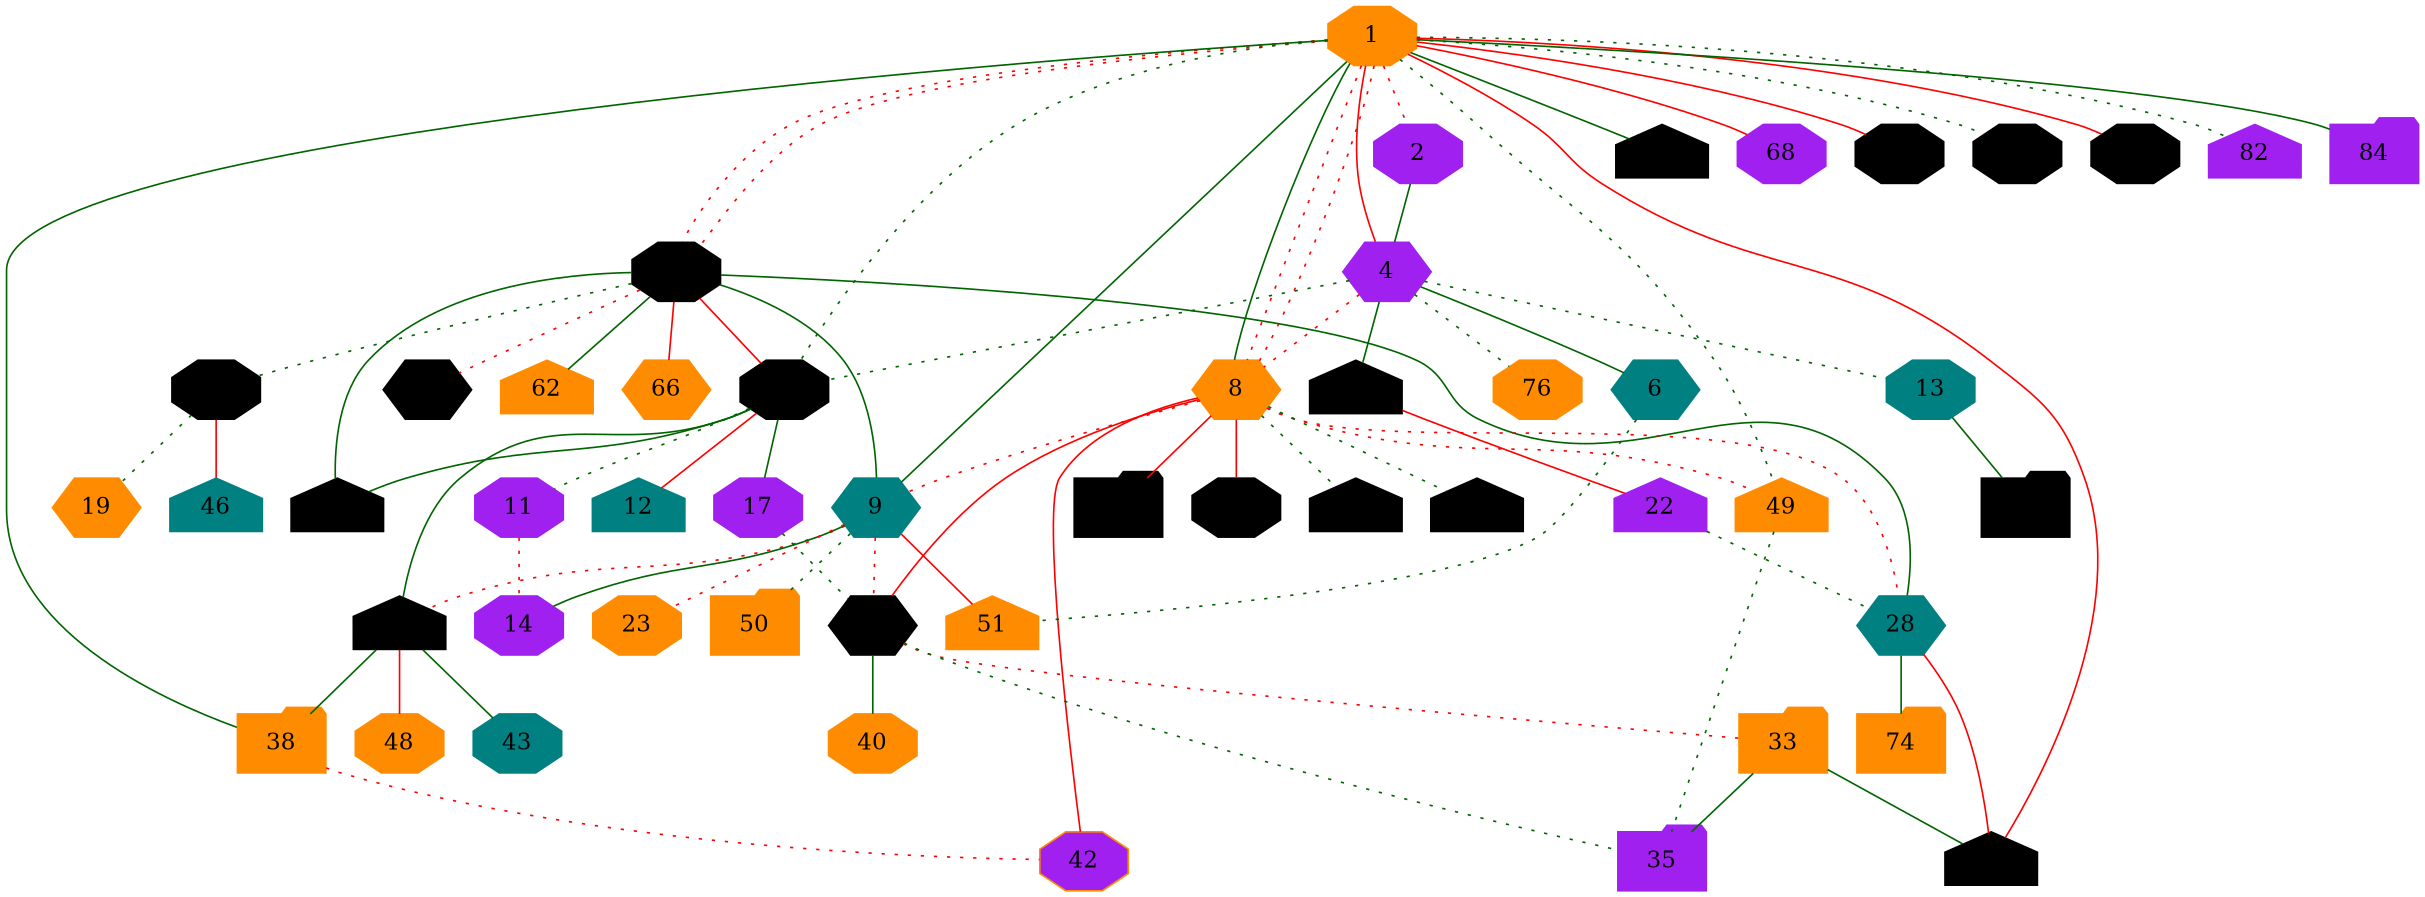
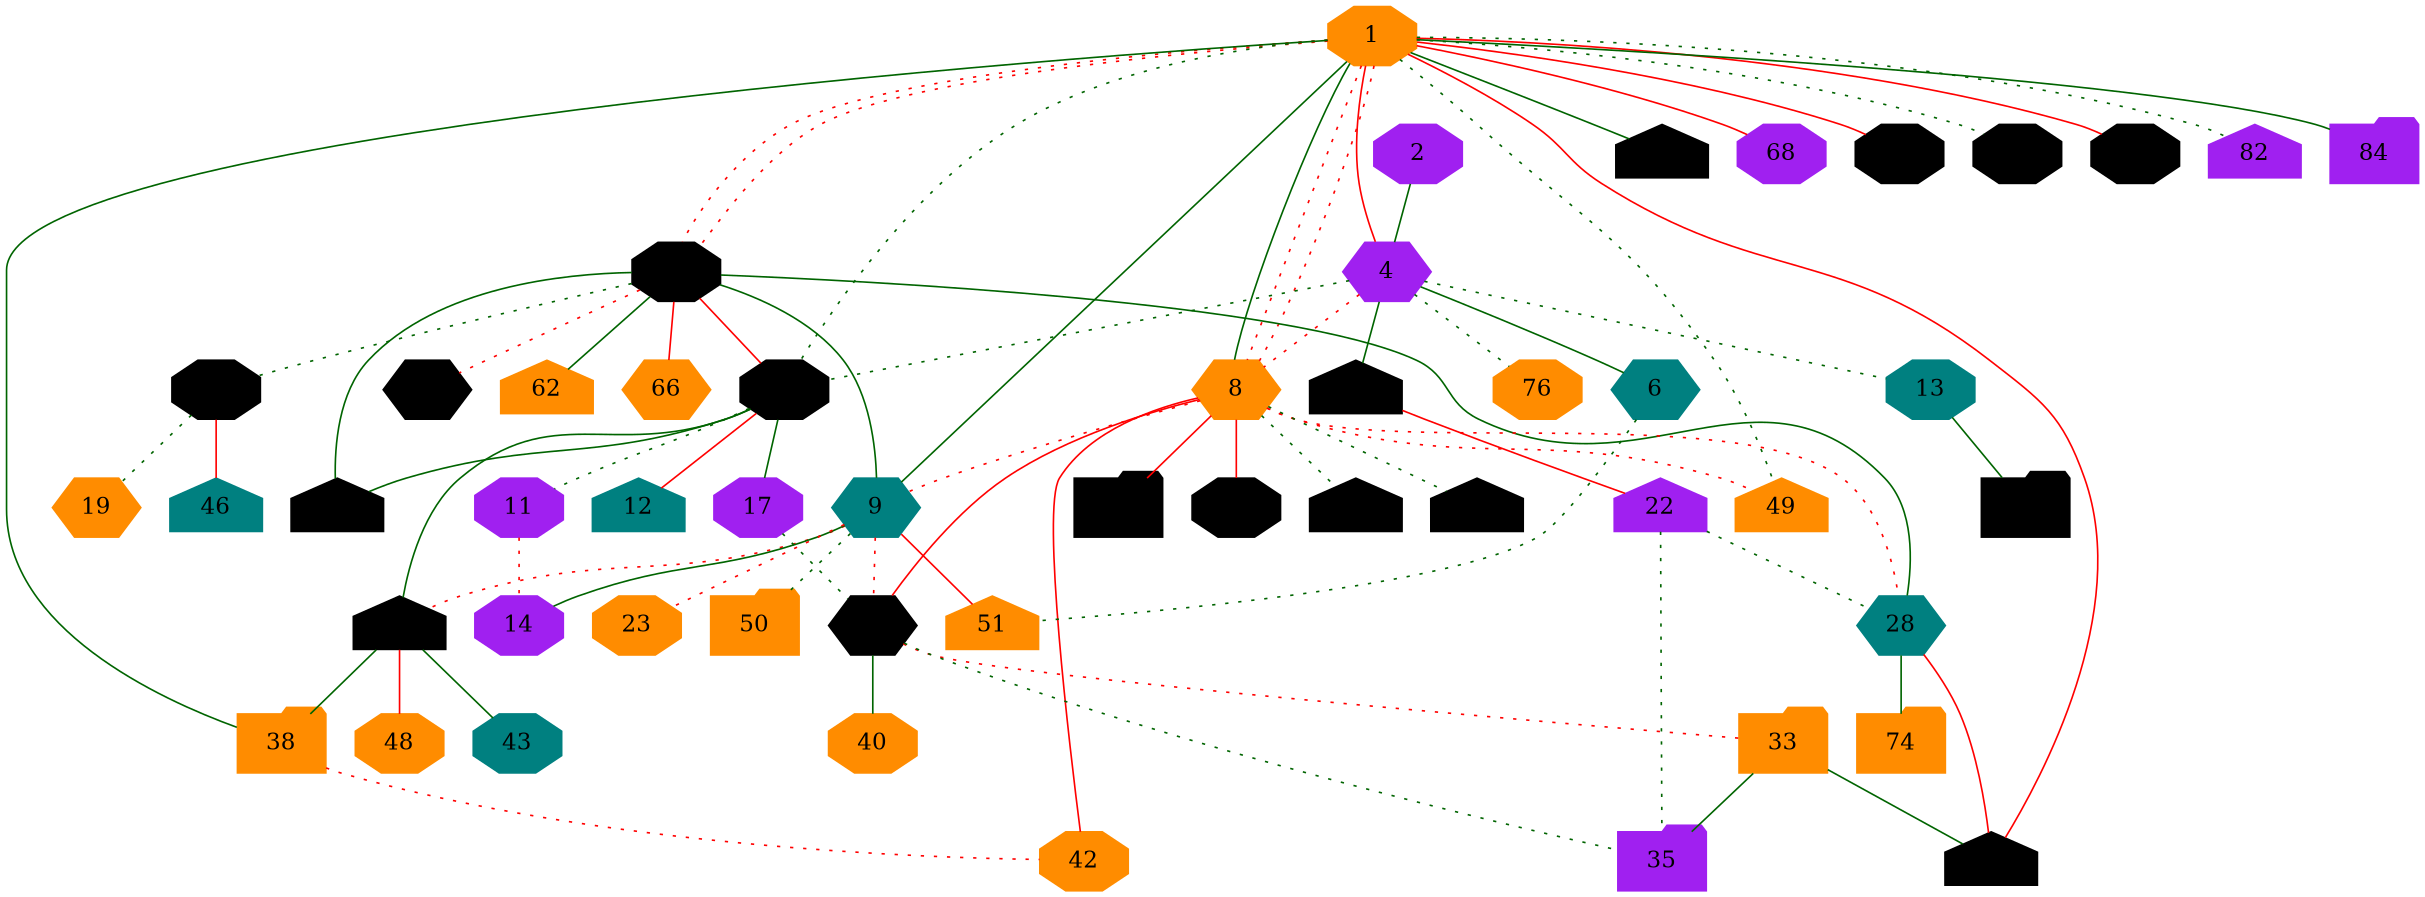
(1395, 95) -> none
(1723, 682) -> (1661, 682)
(1084, 861) -> (1084, 861)
